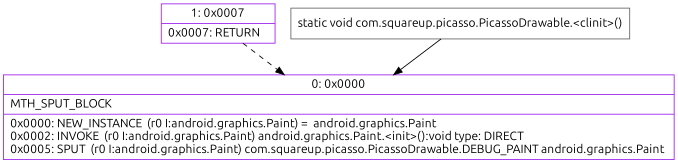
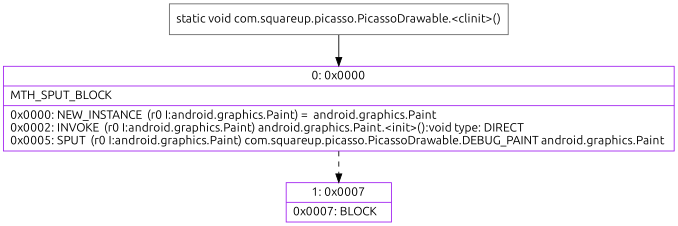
(218, 33) -> (339, 212)
(260, 56) -> (339, 163)
